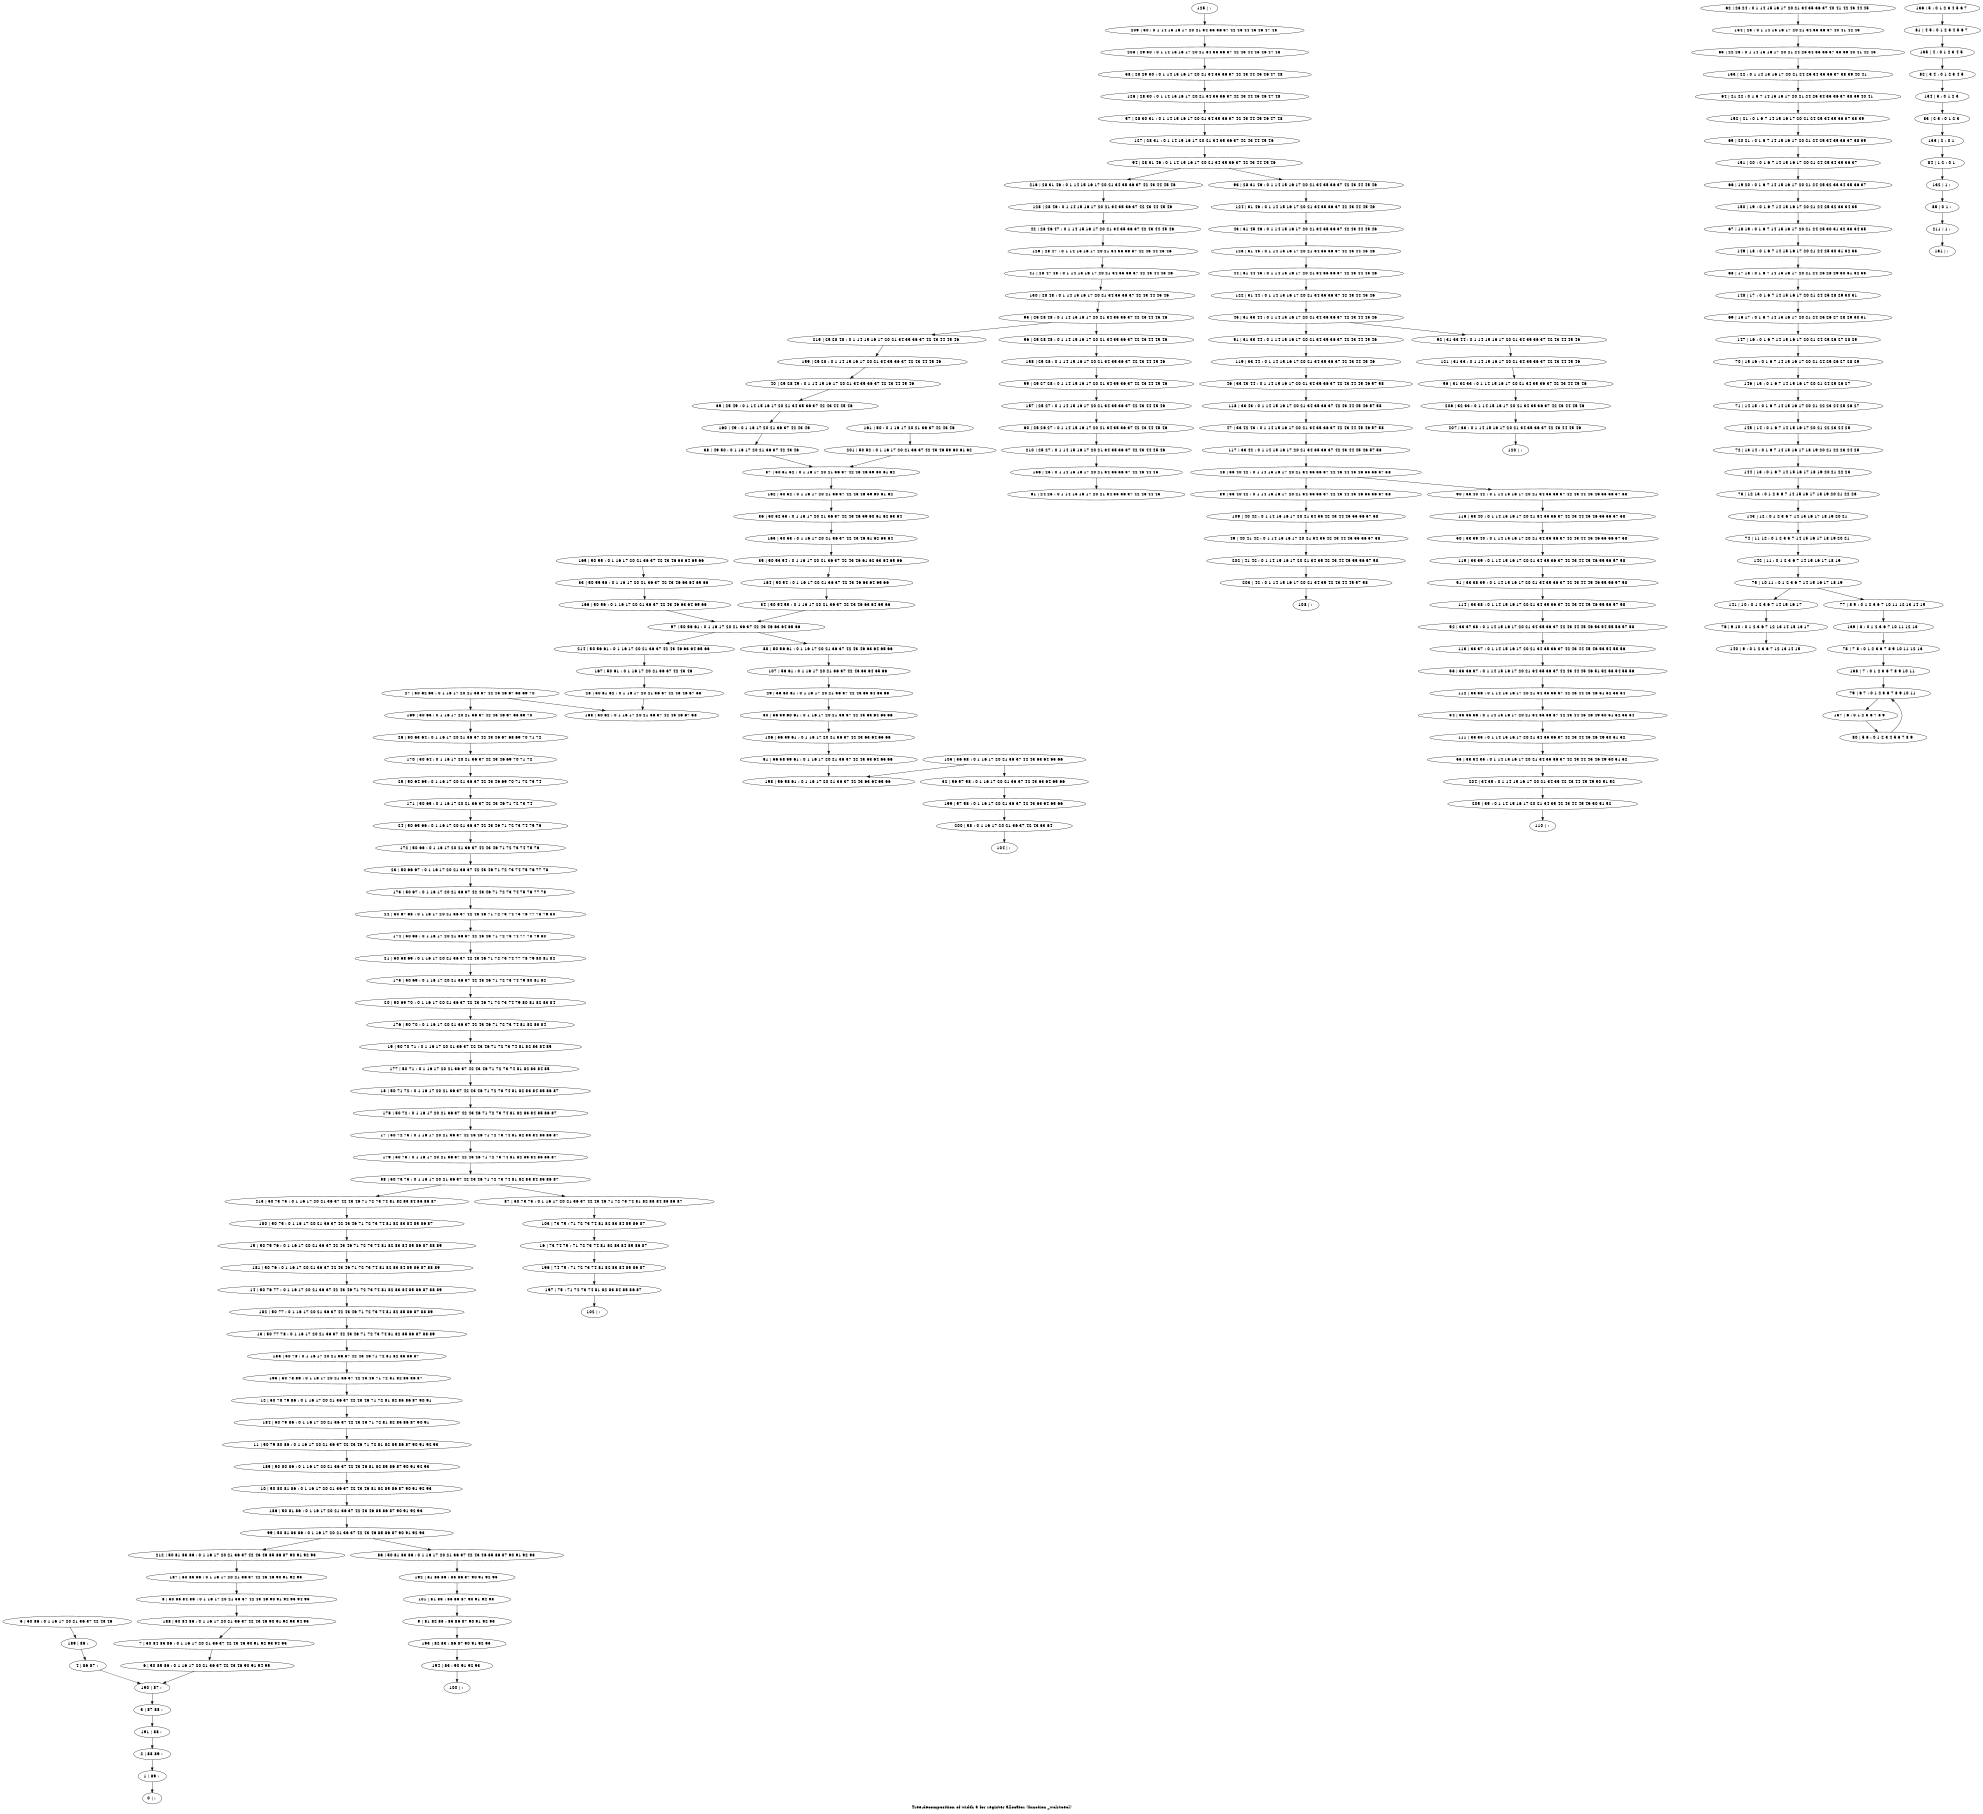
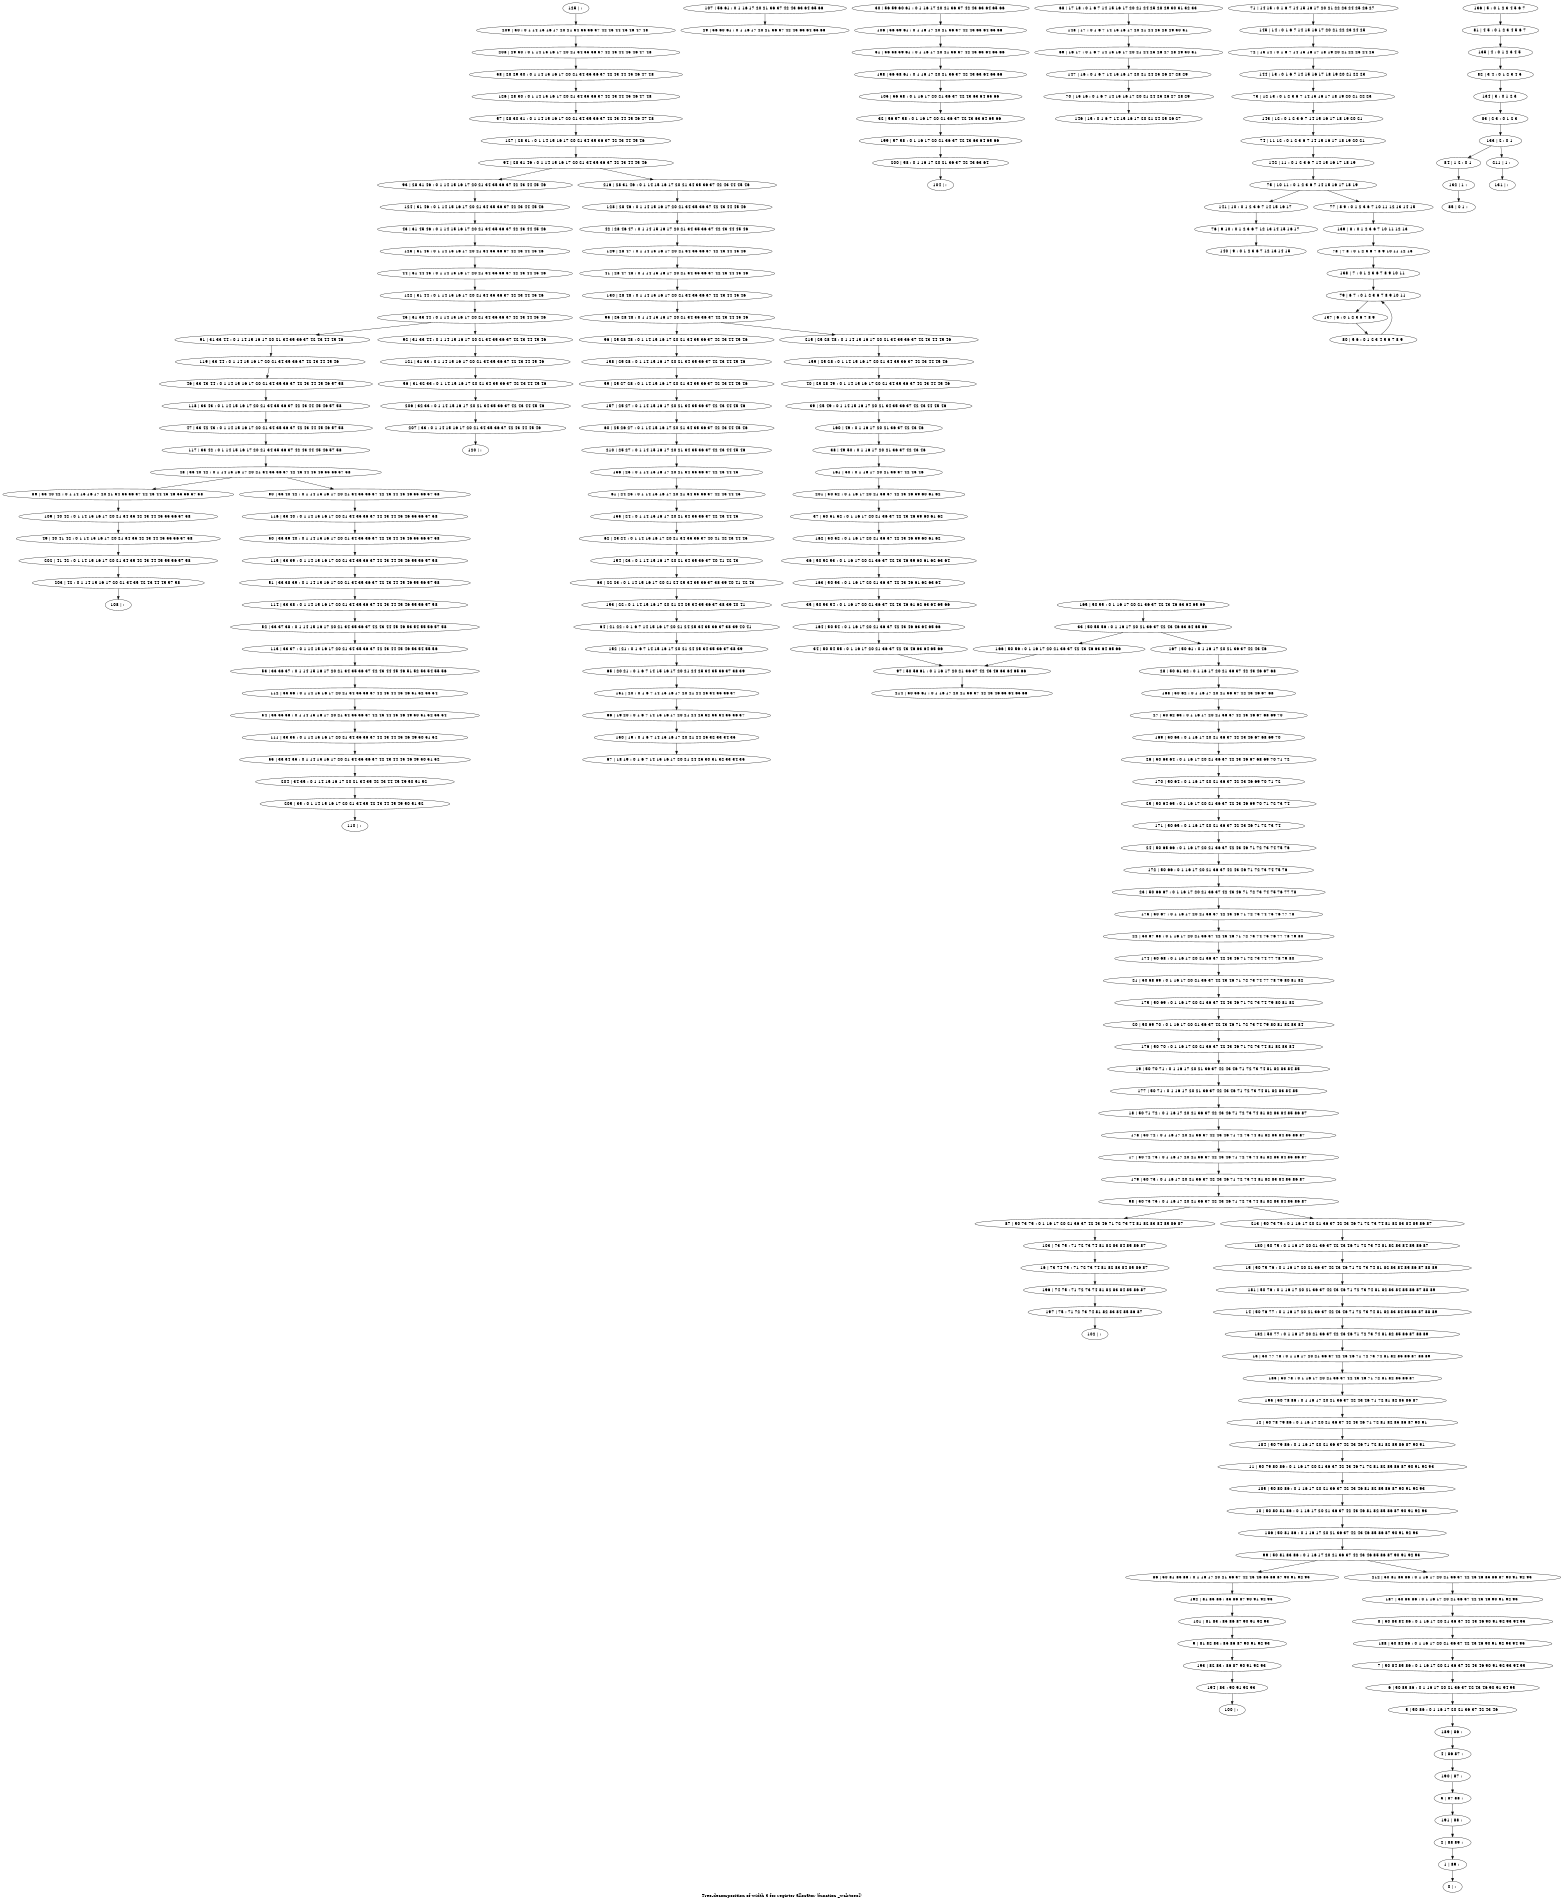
(1942, 217) -> (1501, 150)
(1798, 251) -> none
(1798, 394) -> none
(790, 461) -> (879, 460)
none -> (677, 517)
(829, 649) -> none
(644, 659) -> (1180, 638)
(829, 703) -> none
(555, 704) -> (1219, 703)
(918, 771) -> (941, 84)
(180, 1677) -> (1453, 1697)
